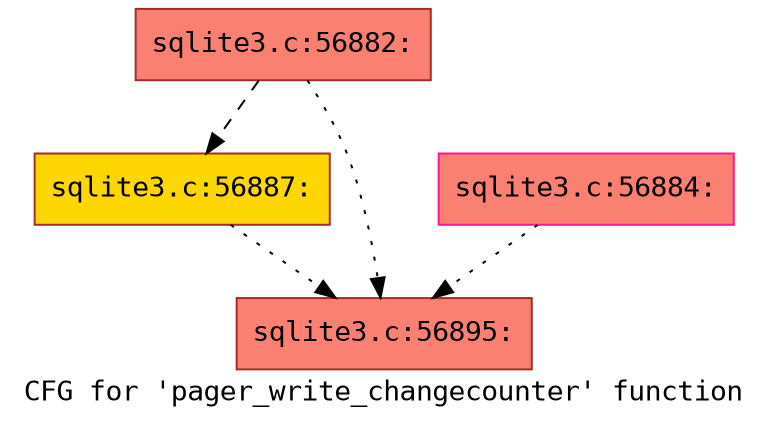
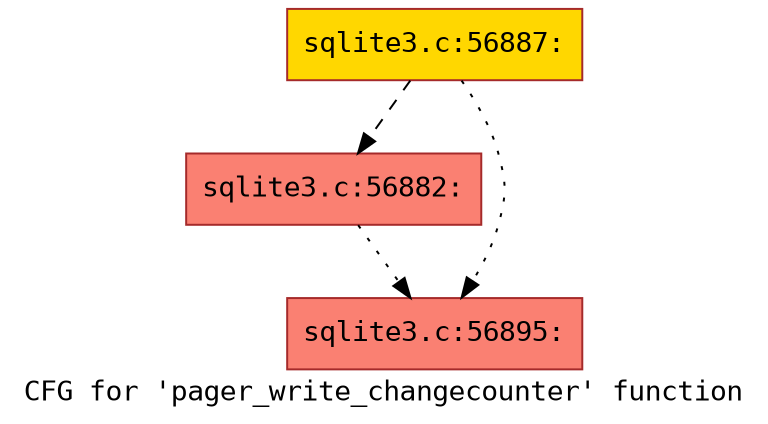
(239, 109) -> (390, 109)
(586, 189) -> none
